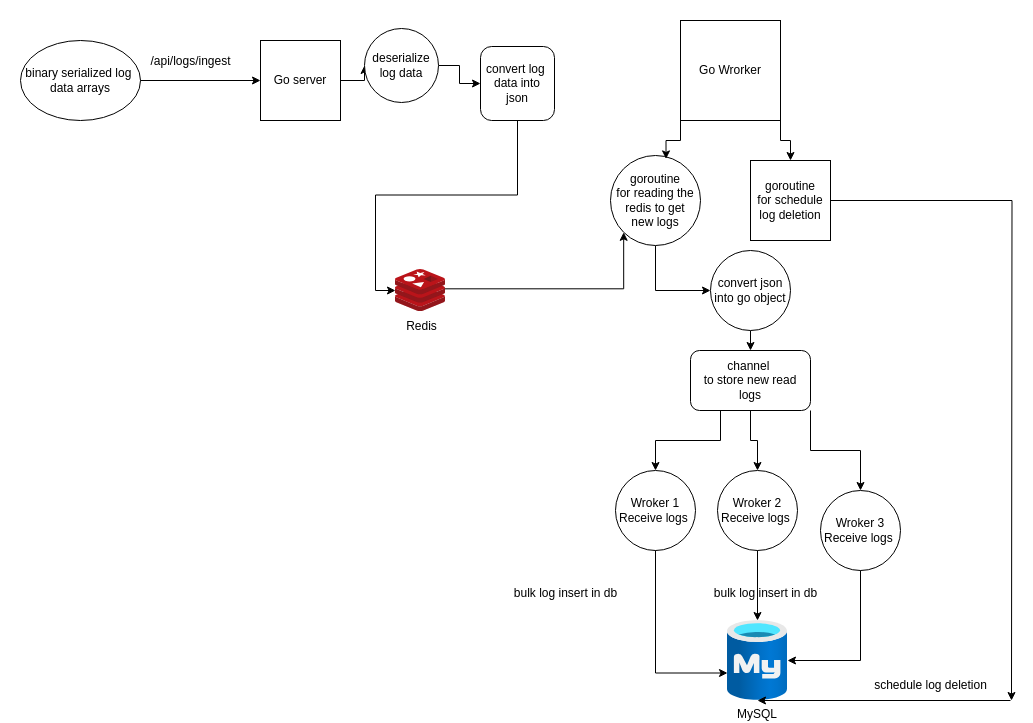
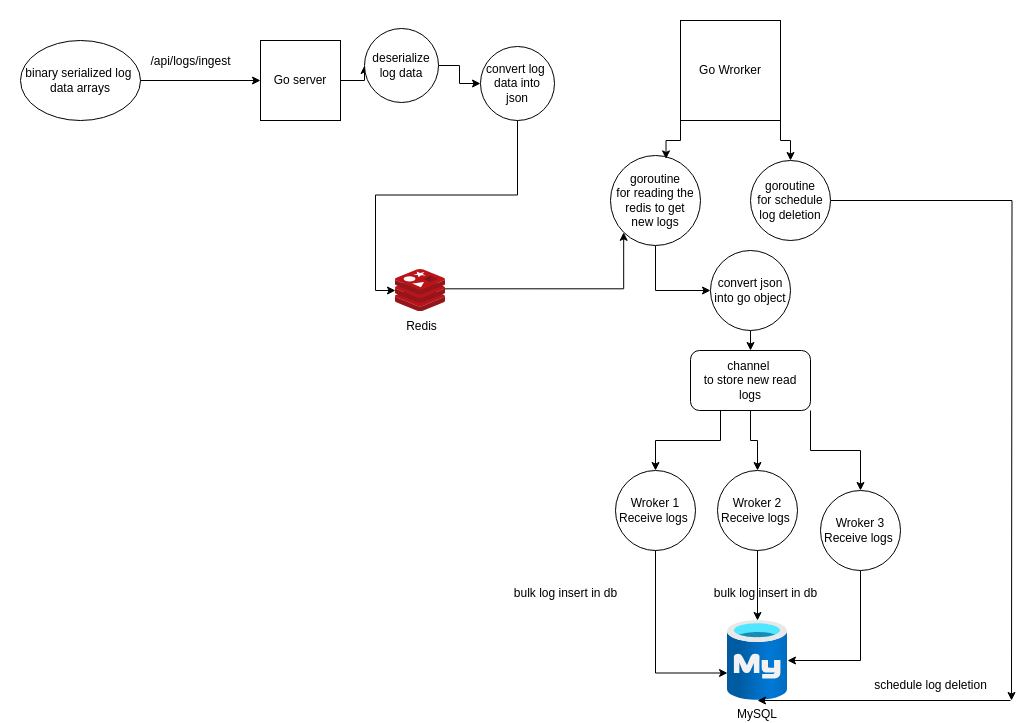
(518, 84) -> (518, 84)
(791, 201) -> (791, 201)
